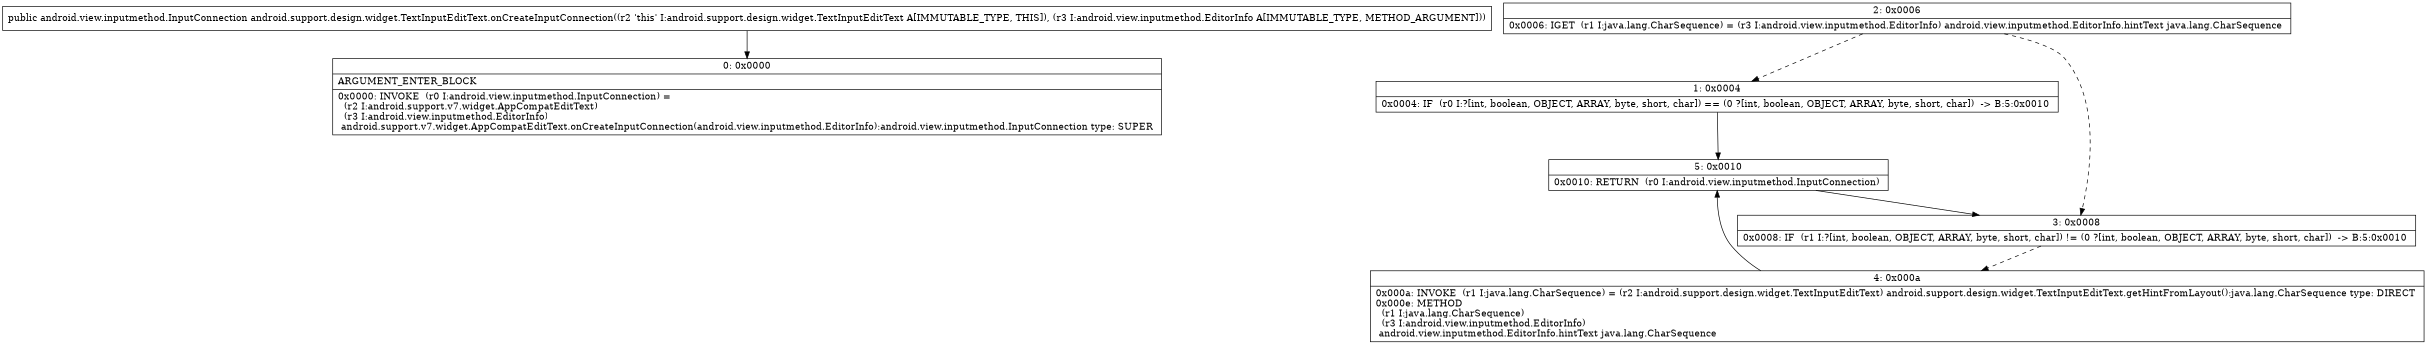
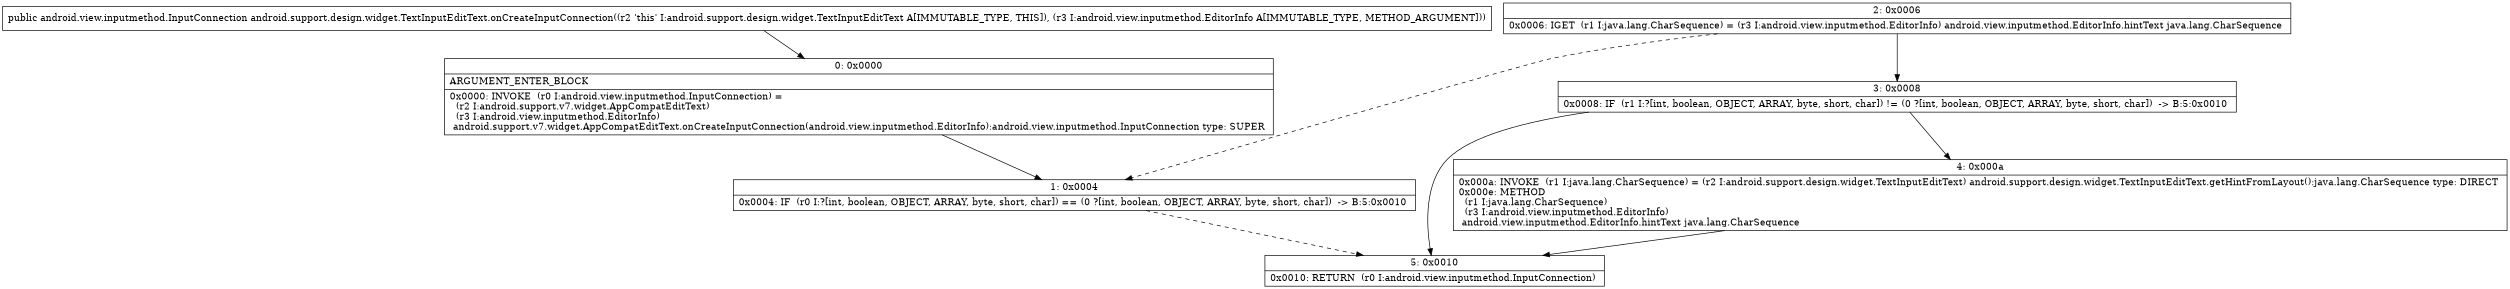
(2085, 98) -> (1897, 54)
(1718, 133) -> (1251, 232)
none -> (989, 156)
(1894, 202) -> (1471, 143)
(2014, 257) -> (1928, 133)
